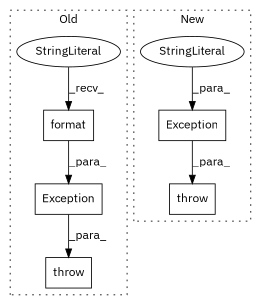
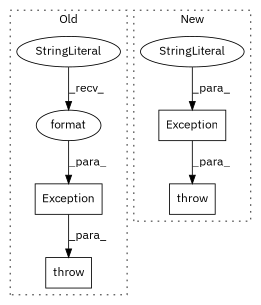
(69, 125) -> (69, 125)
